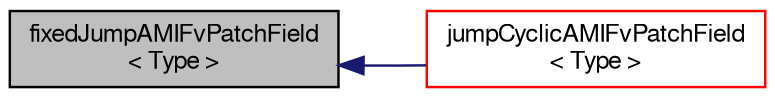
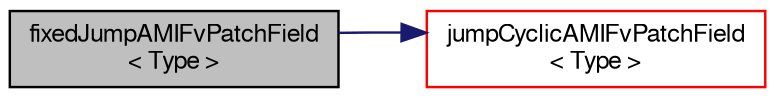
(395, 66) -> (370, 33)
